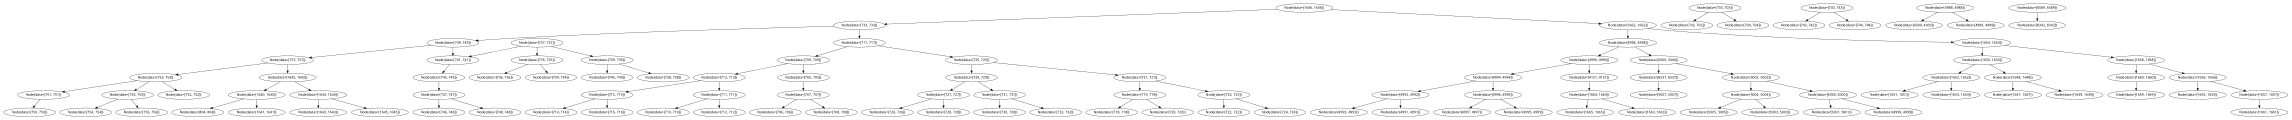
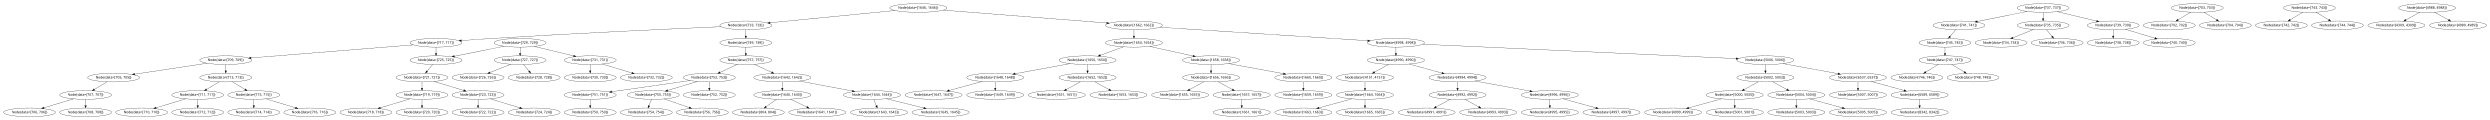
(453, 50) -> none
(972, 68) -> (479, 51)
none -> (1888, 86)
